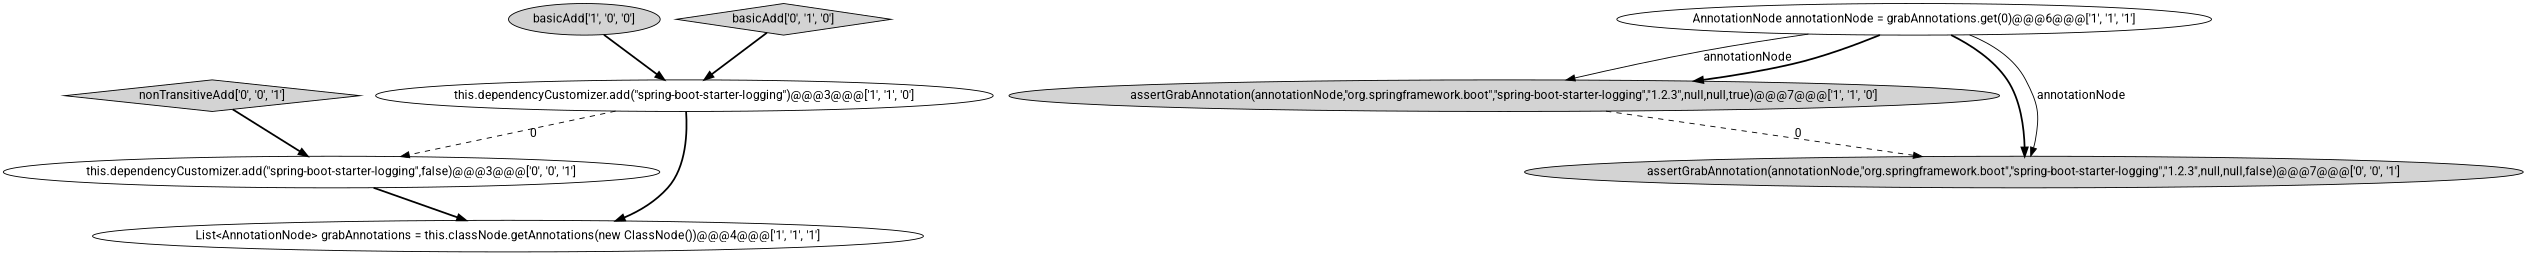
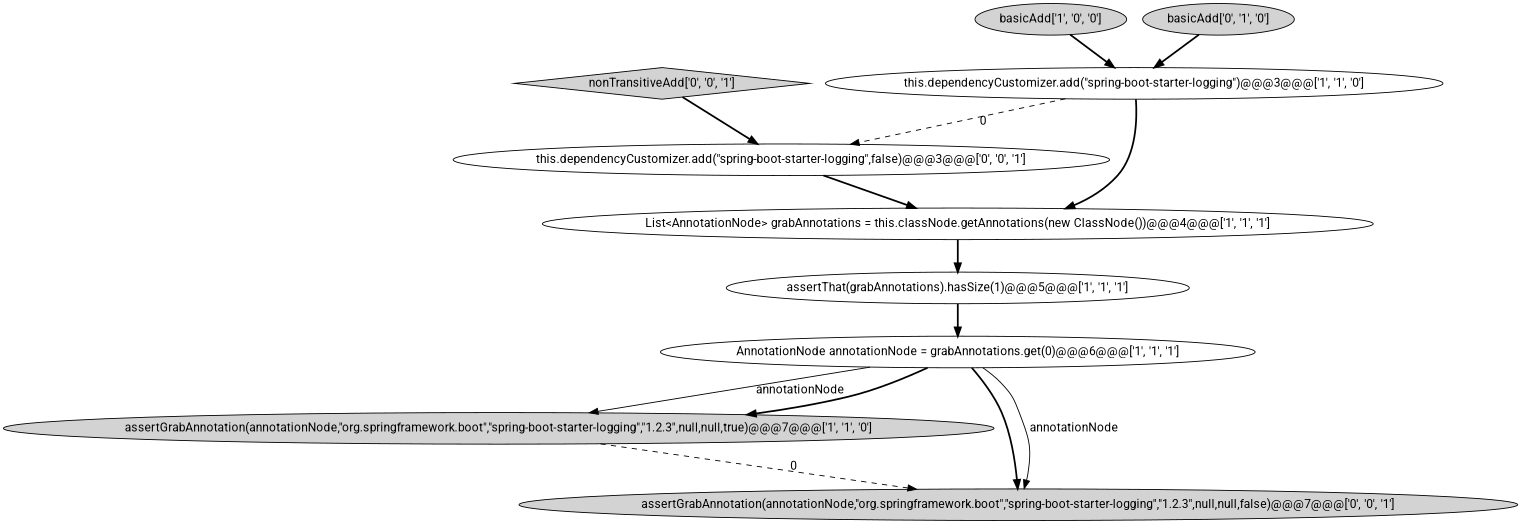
(784, 19) -> (1218, 19)
none -> (958, 288)
